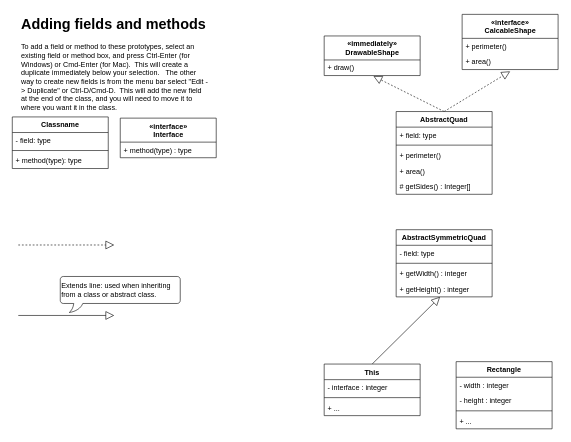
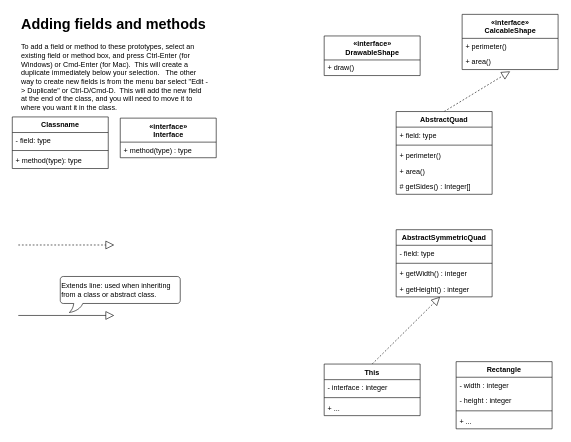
(373, 49) -> (373, 49)
(412, 95) -> none
(403, 334) -> (403, 334)
